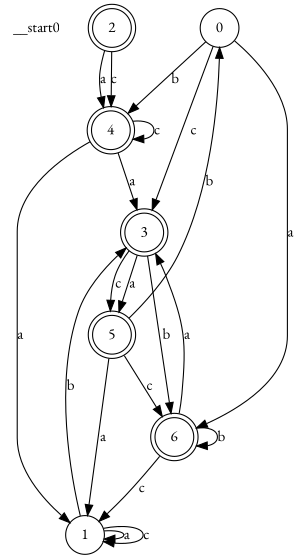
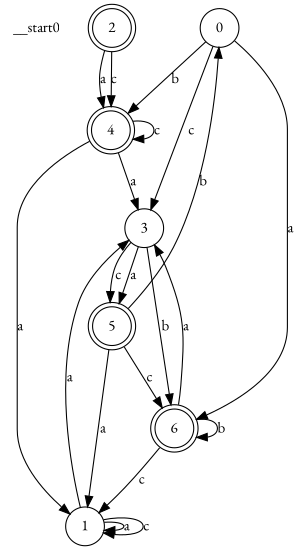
(144, 232) -> (144, 228)
(71, 386) -> (70, 377)
